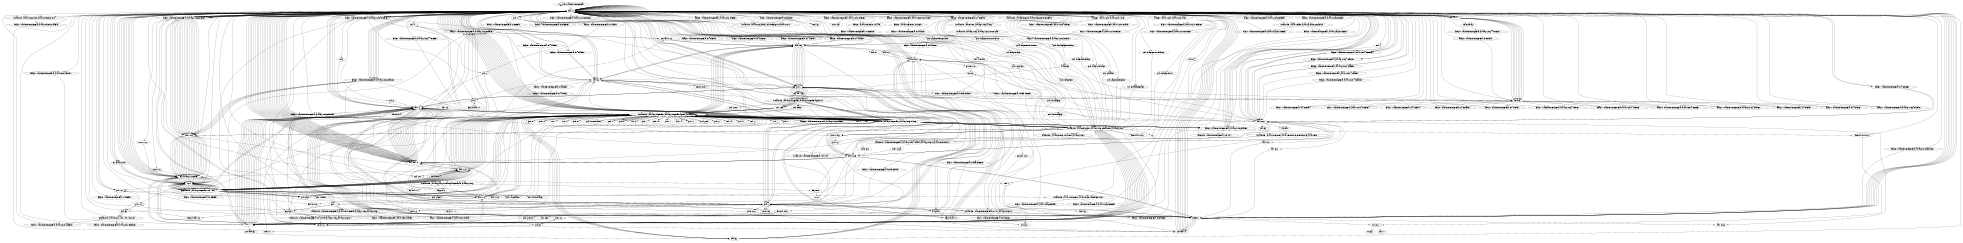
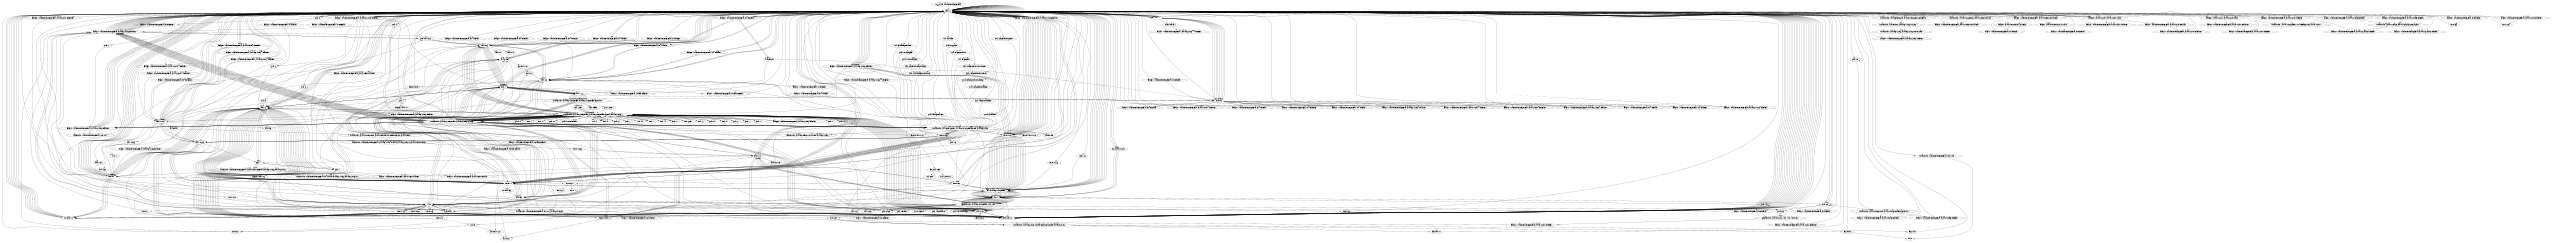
(89, 17) -> (460, 16)
(397, 115) -> none
(1152, 135) -> (1049, 135)
(324, 144) -> (895, 207)
(875, 153) -> (668, 153)
none -> (339, 164)
(289, 211) -> (337, 170)
(548, 222) -> (483, 228)
(1457, 222) -> (103, 149)
none -> (348, 228)
